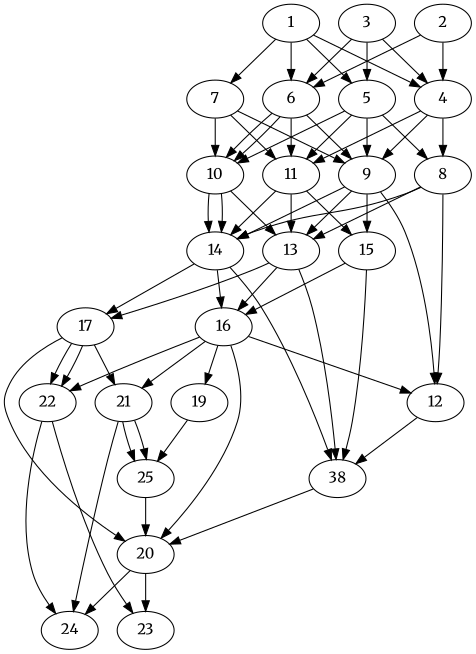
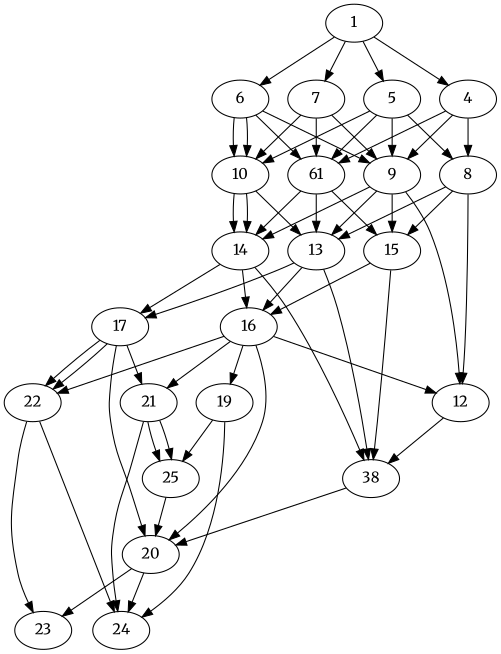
(367, 23) -> none
(443, 23) -> none
(291, 175) -> (316, 175)
(343, 210) -> (434, 209)
none -> (210, 526)
